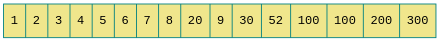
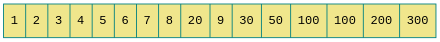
(276, 20) -> (276, 20)
